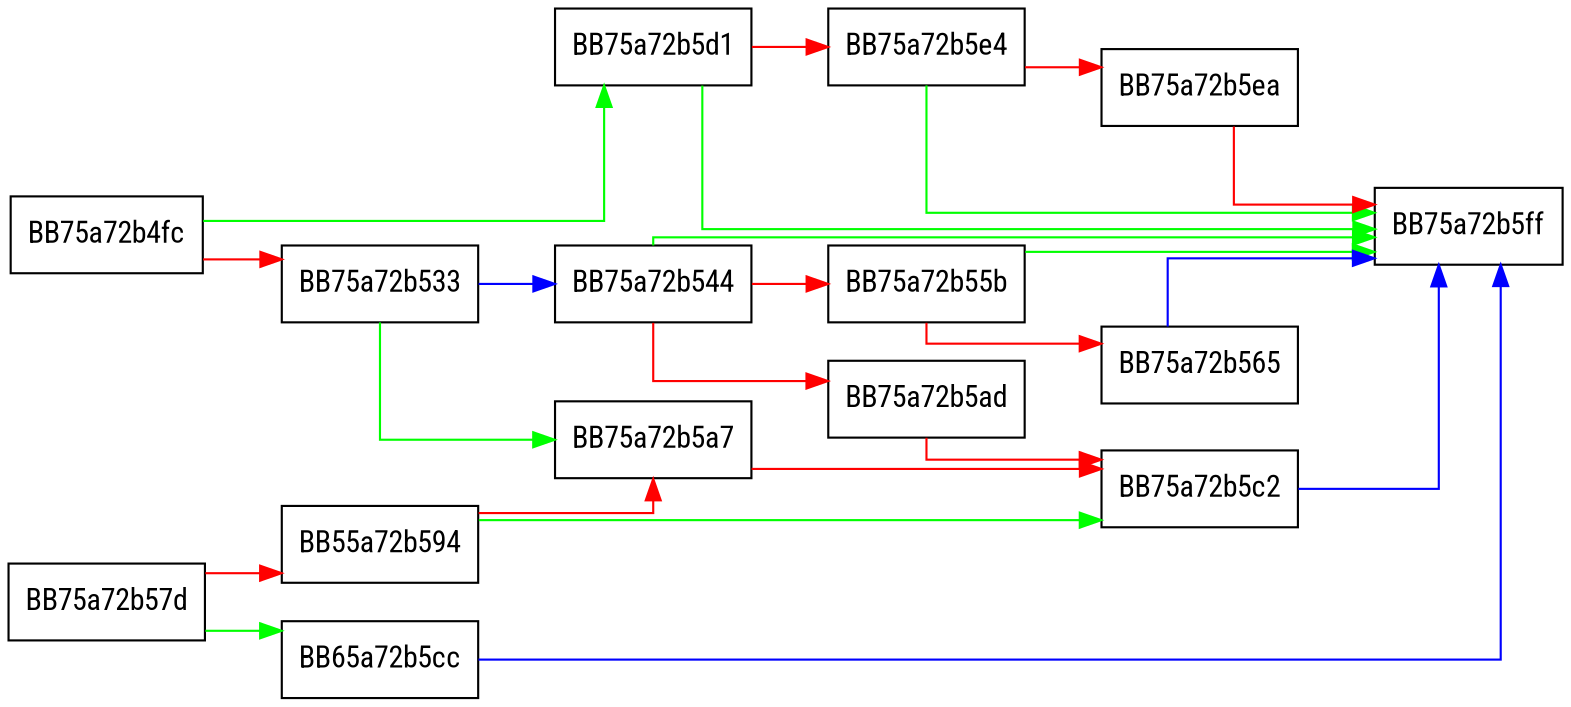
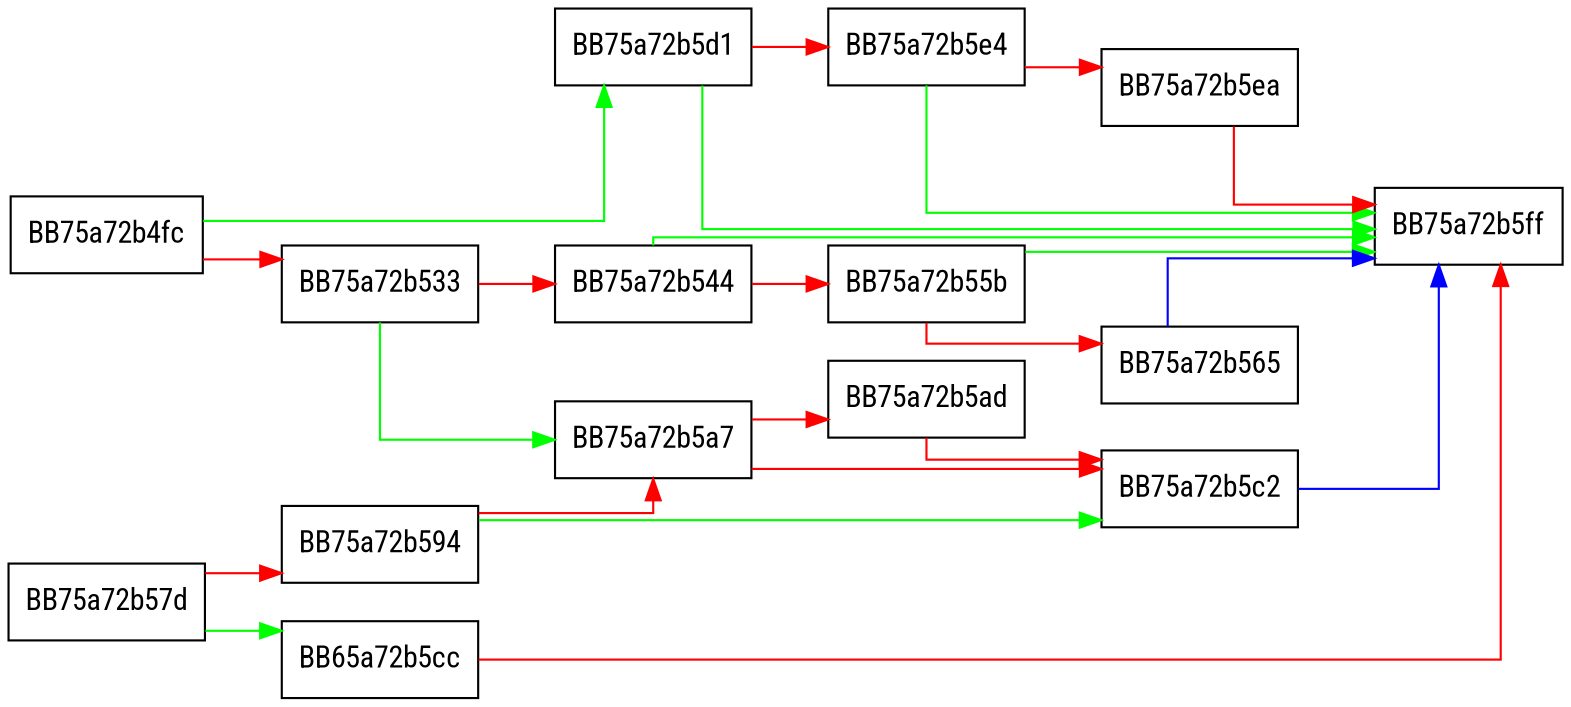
(506, 284) -> (506, 284)
(701, 381) -> (779, 419)
(380, 544) -> (380, 544)
(1176, 660) -> (1176, 660)
